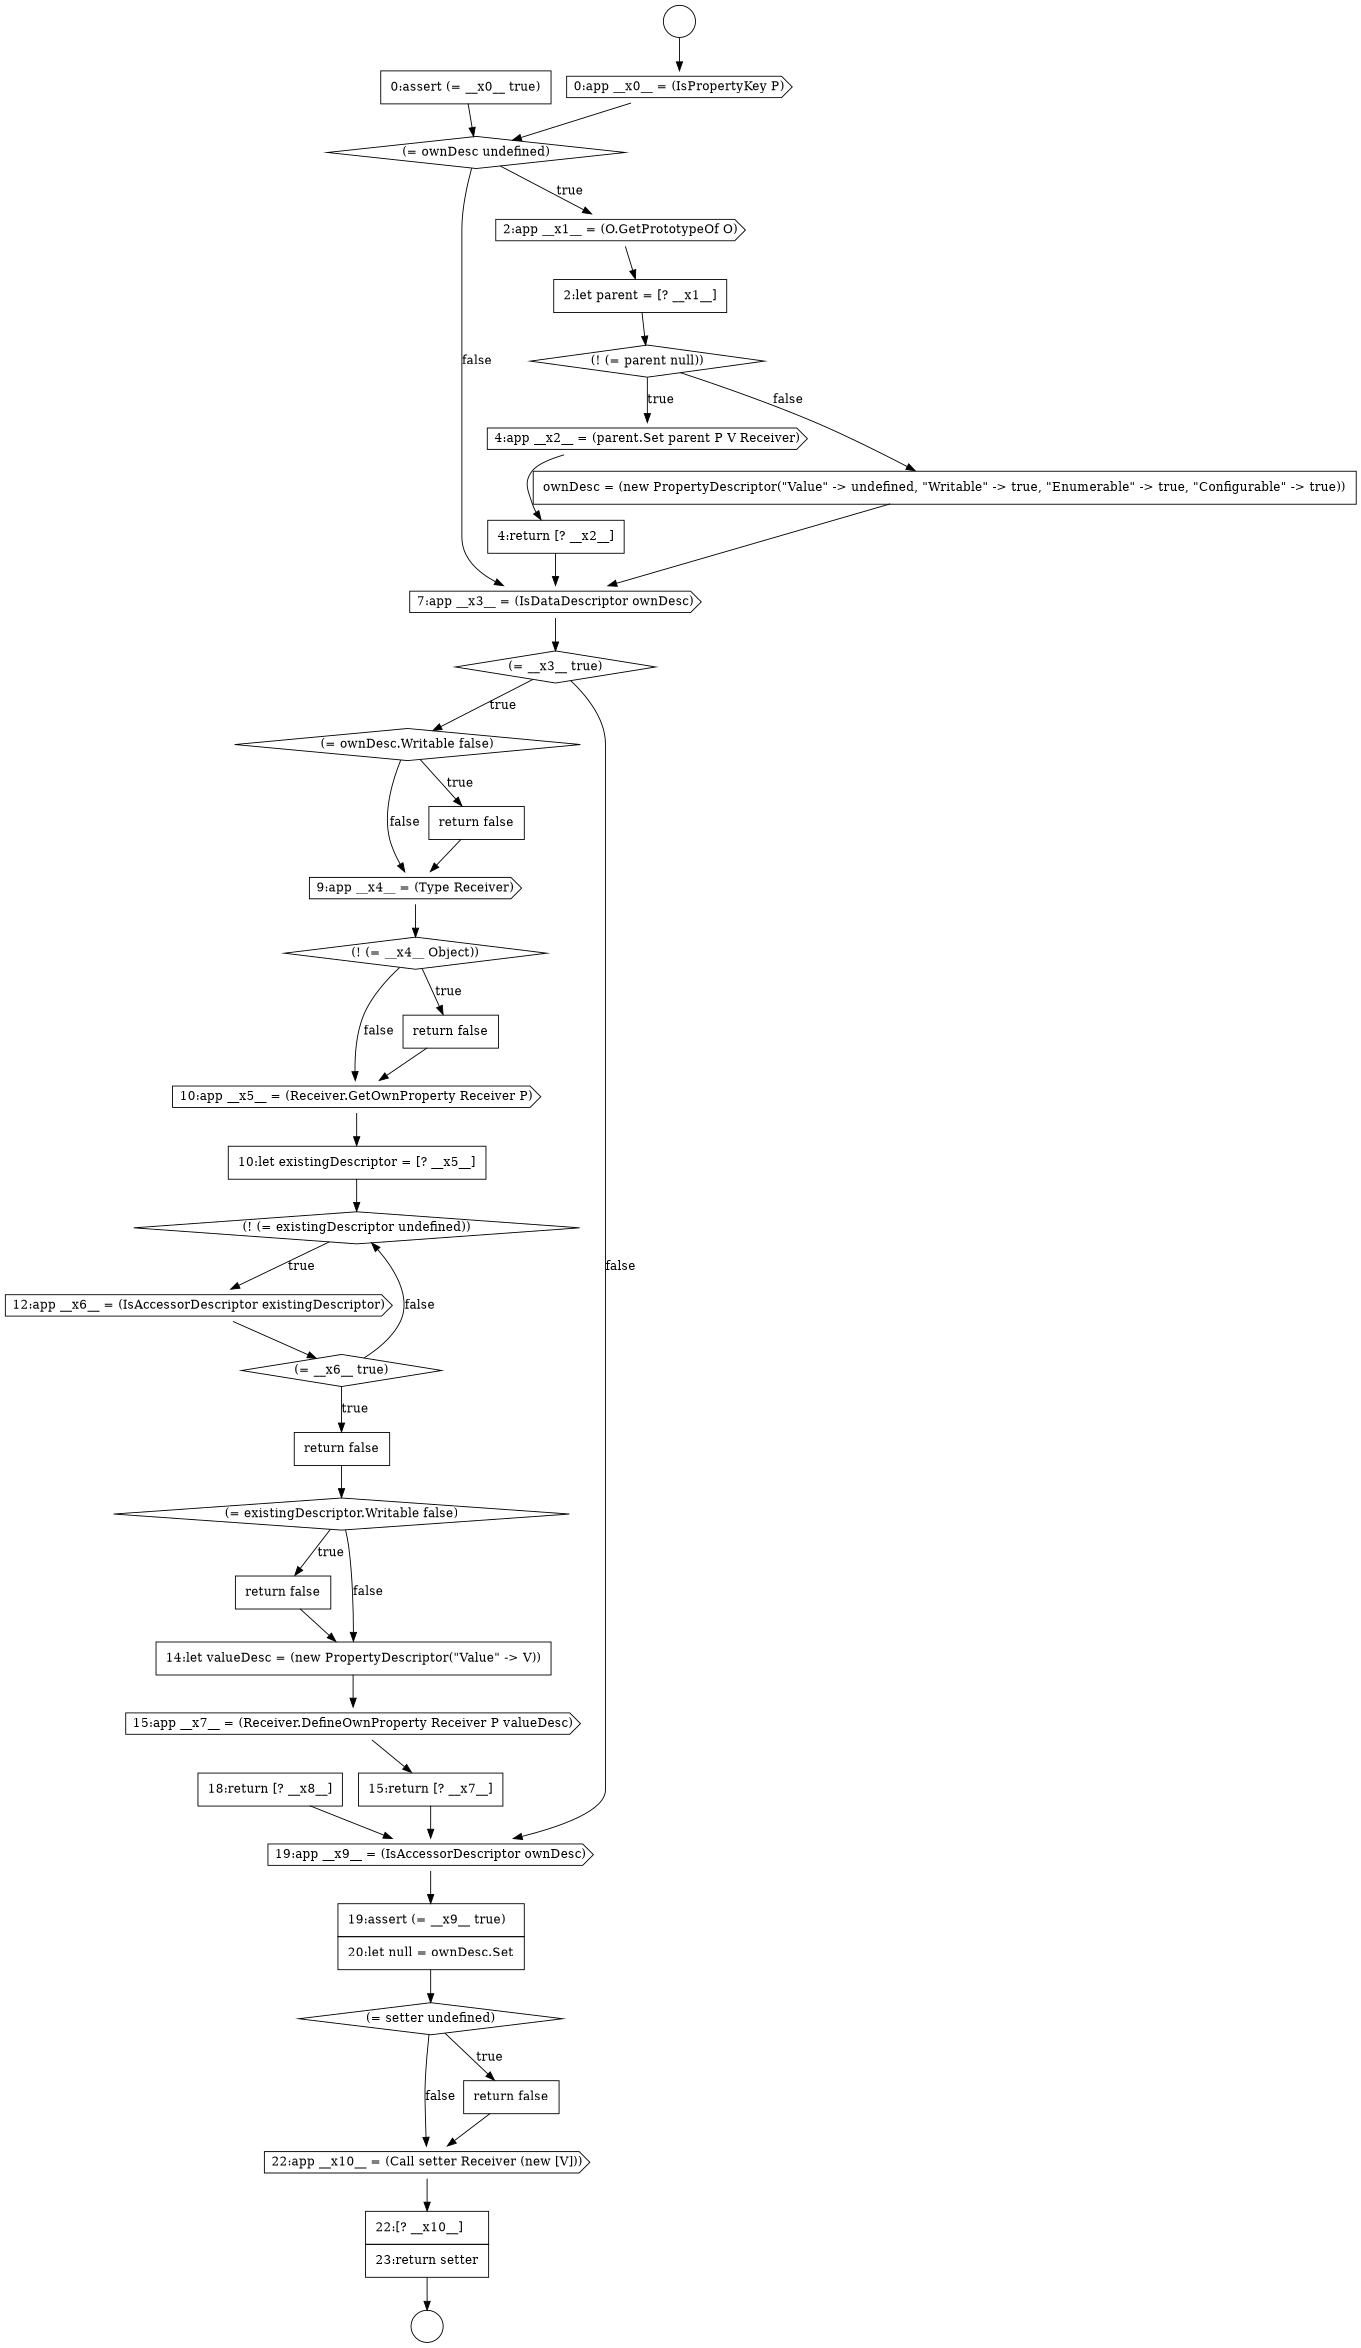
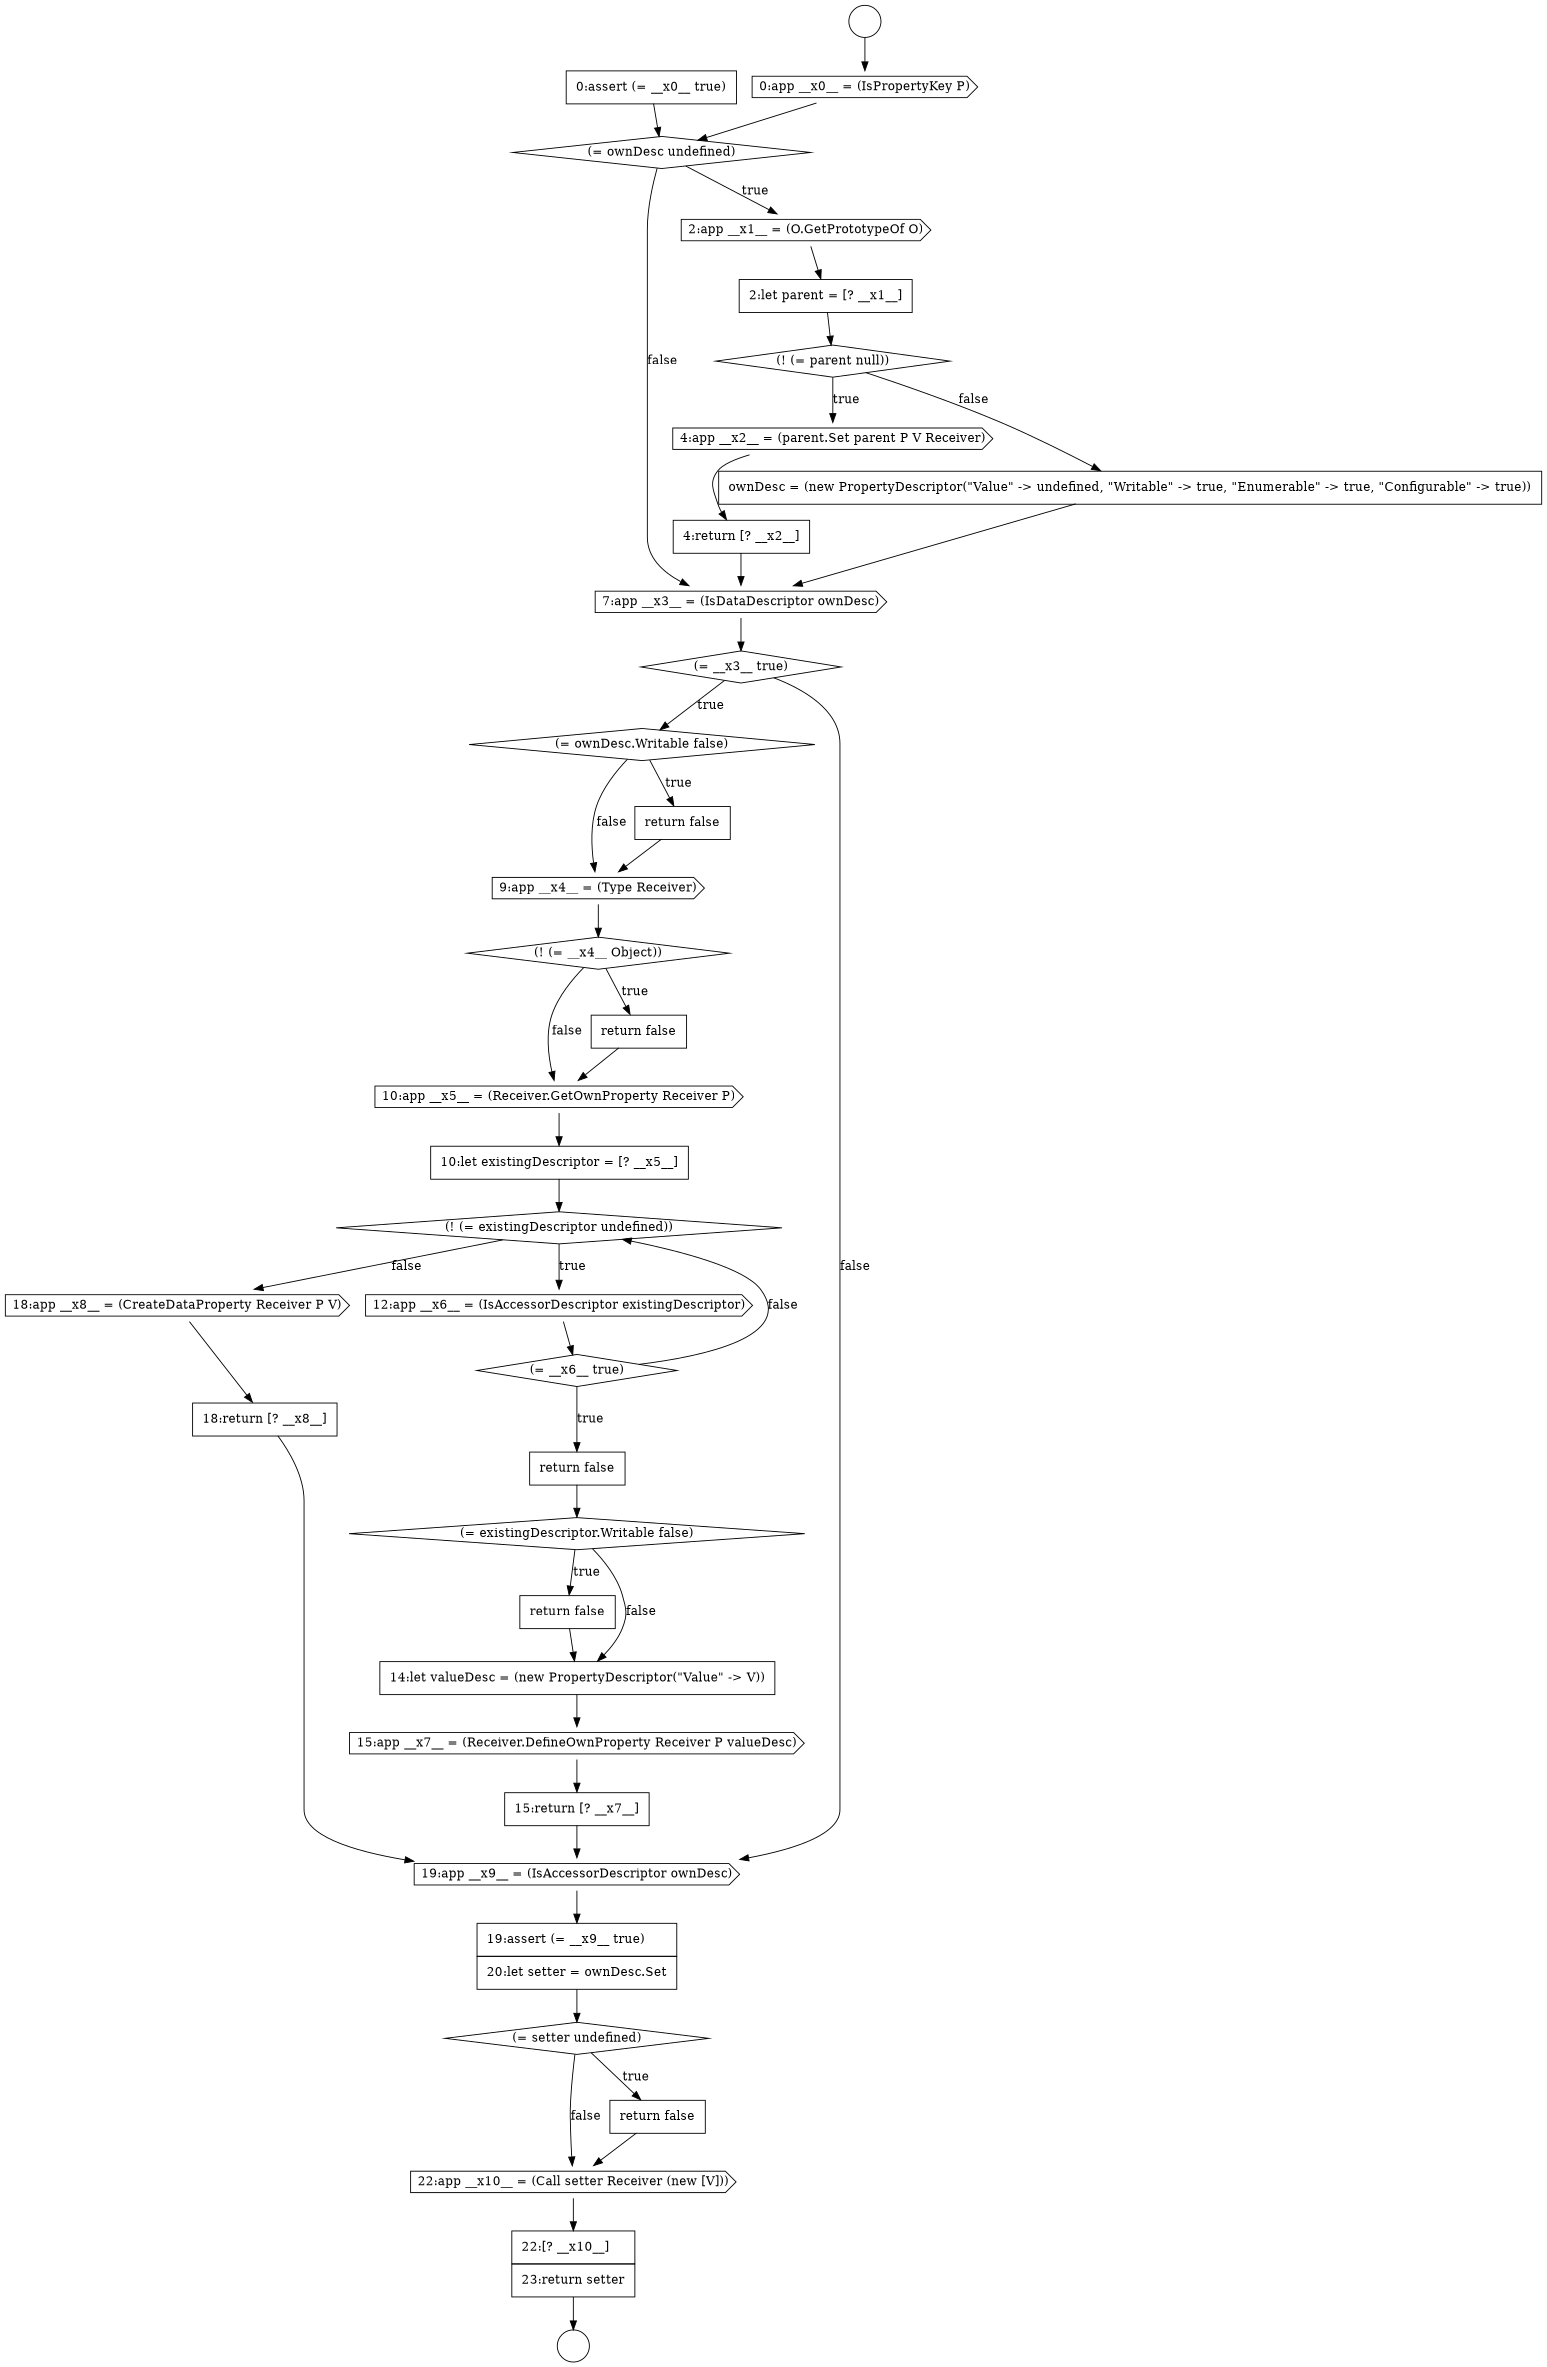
none -> (177, 1305)
(431, 1953) -> (577, 1972)
